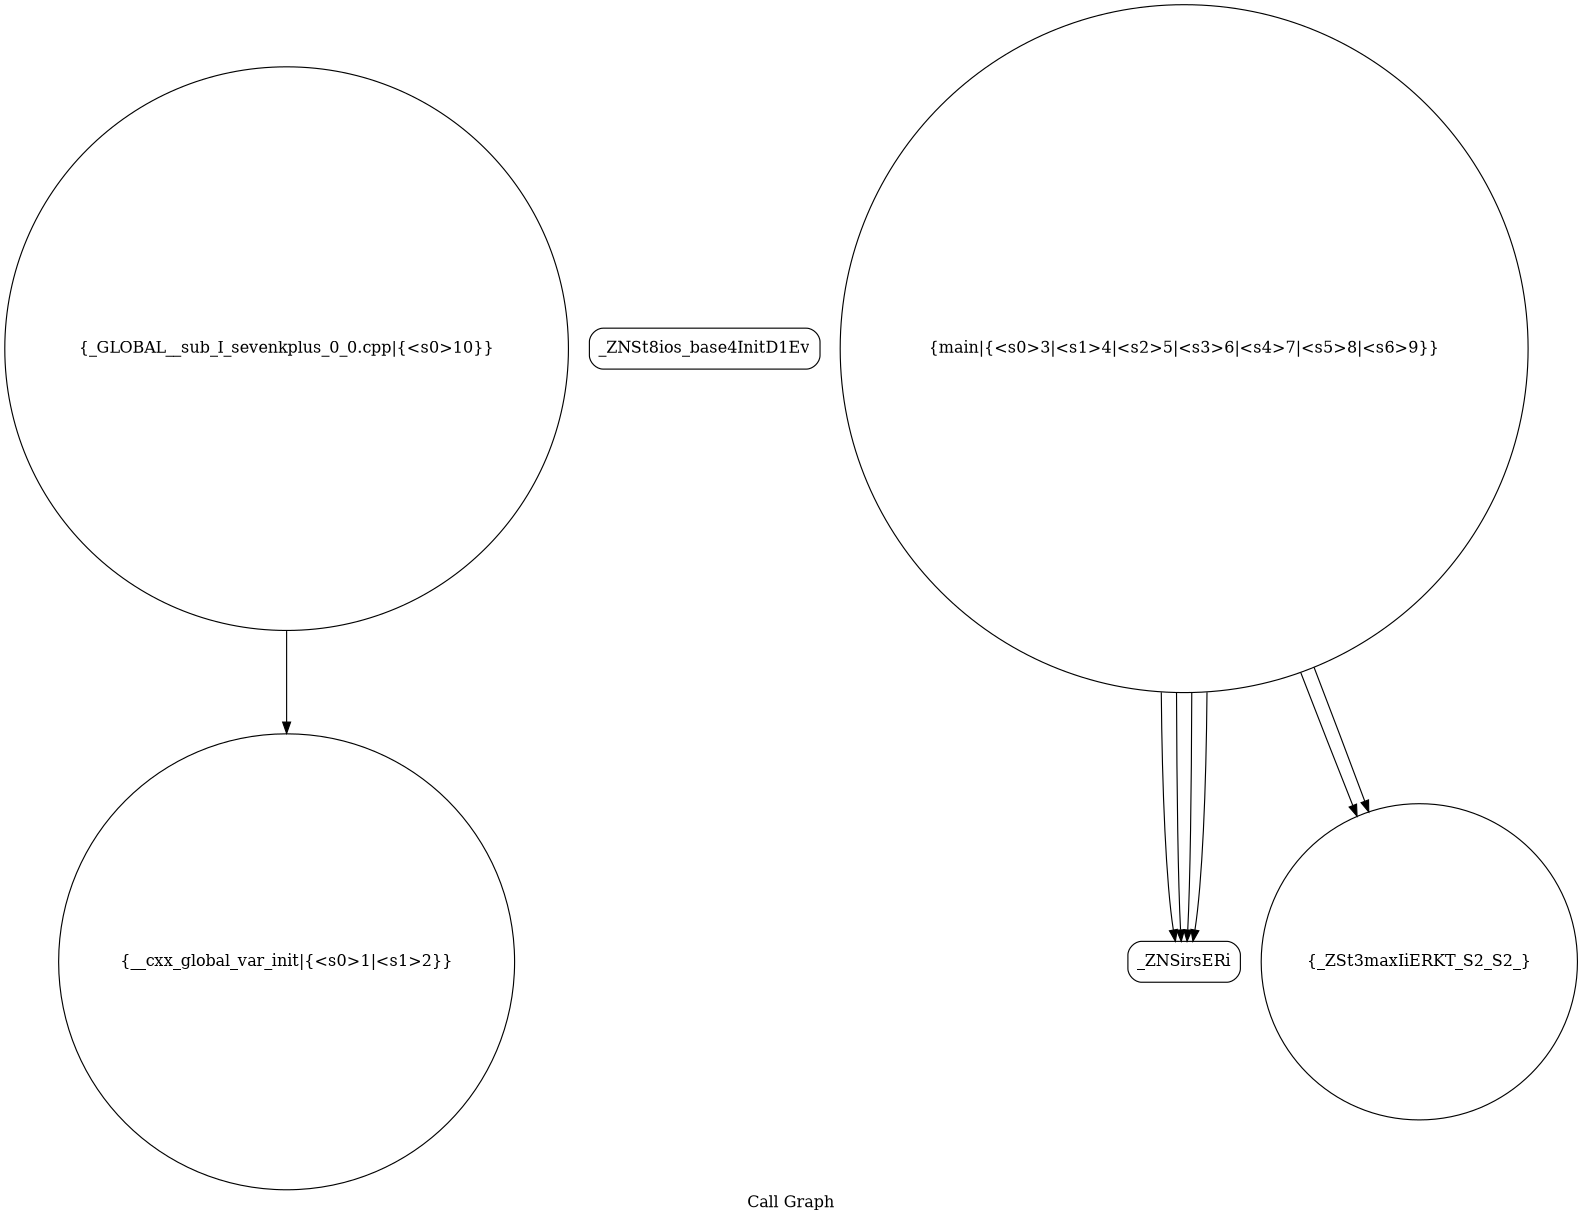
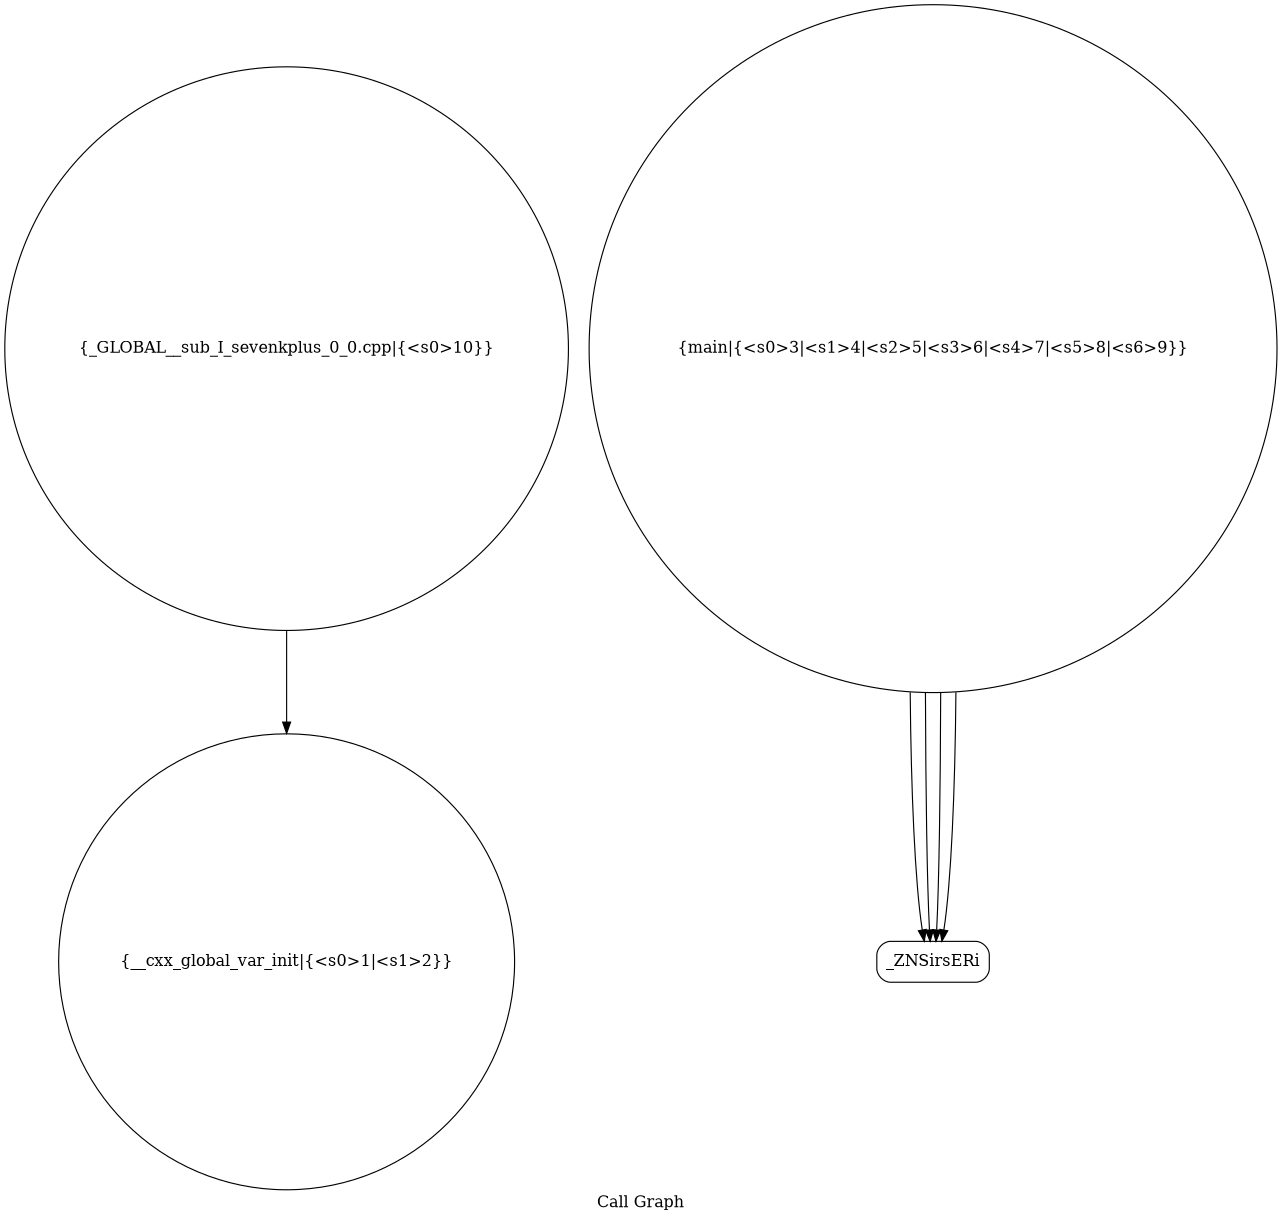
(705, 349) -> none
(1419, 962) -> none
